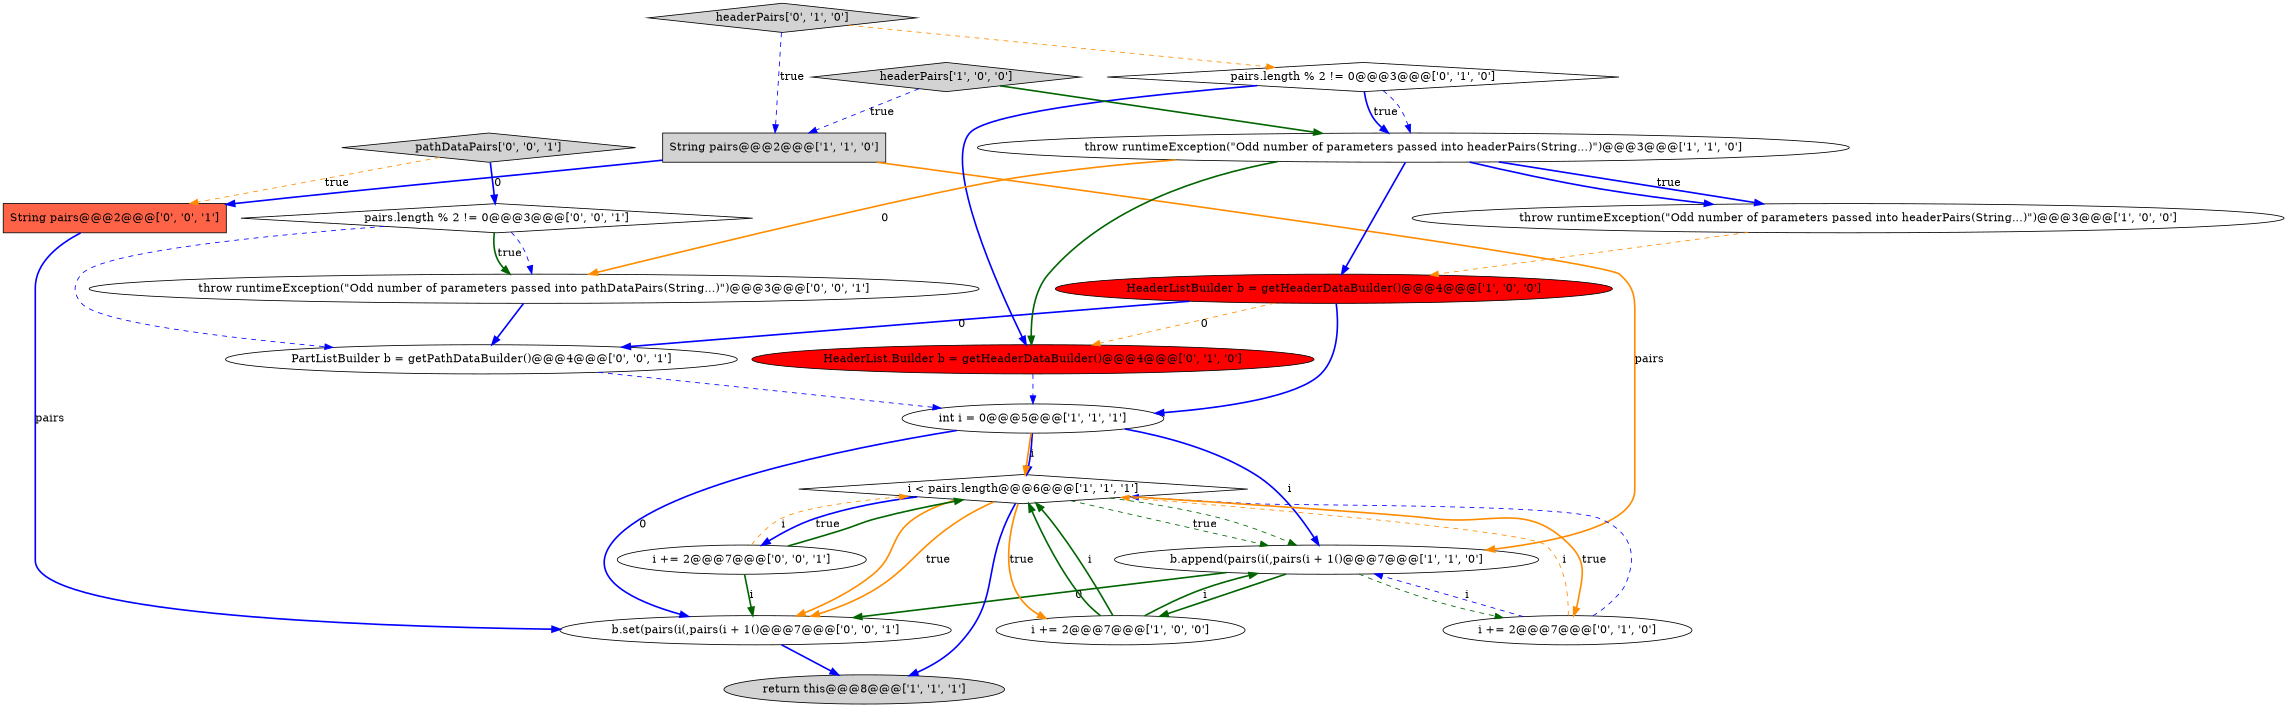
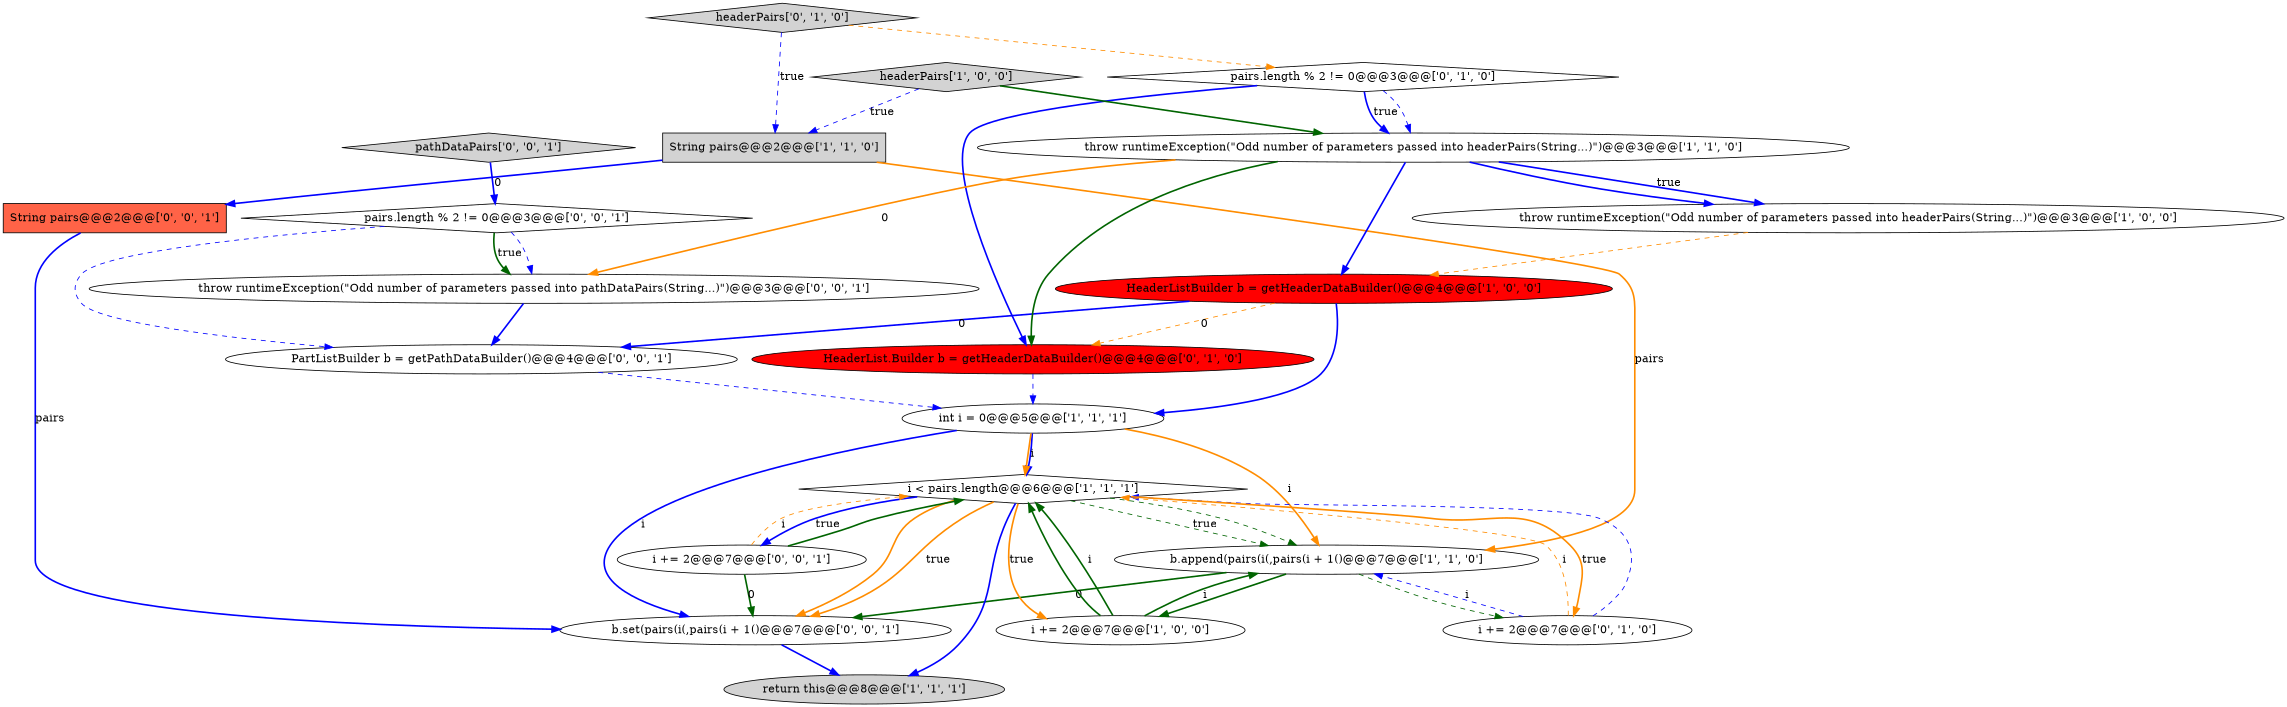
(319, 180) -> none
(1233, 462) -> (1233, 462)
(643, 524) -> (643, 524)
(752, 595) -> (752, 595)
